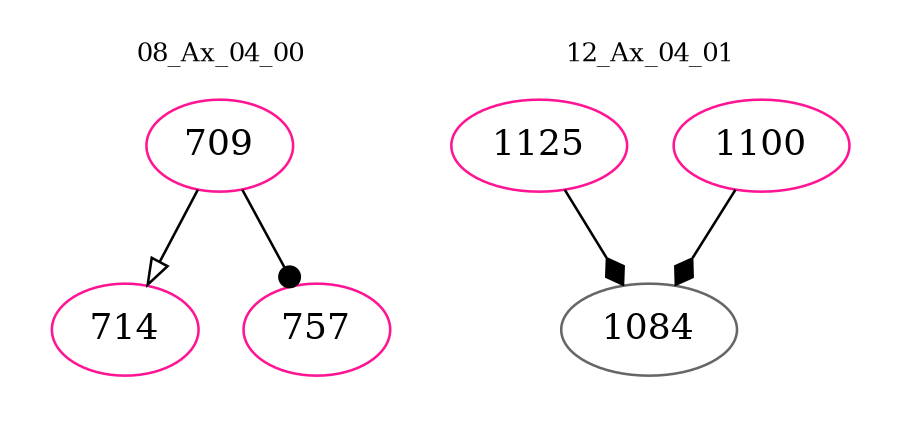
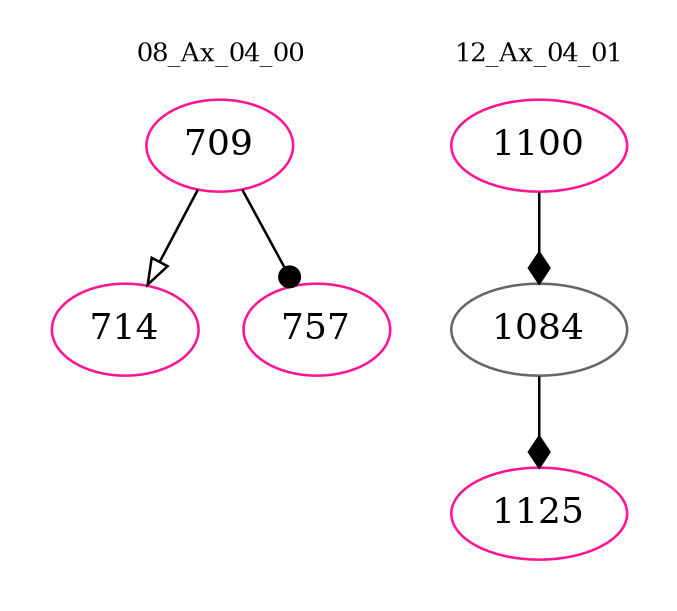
(586, 224) -> (539, 407)
